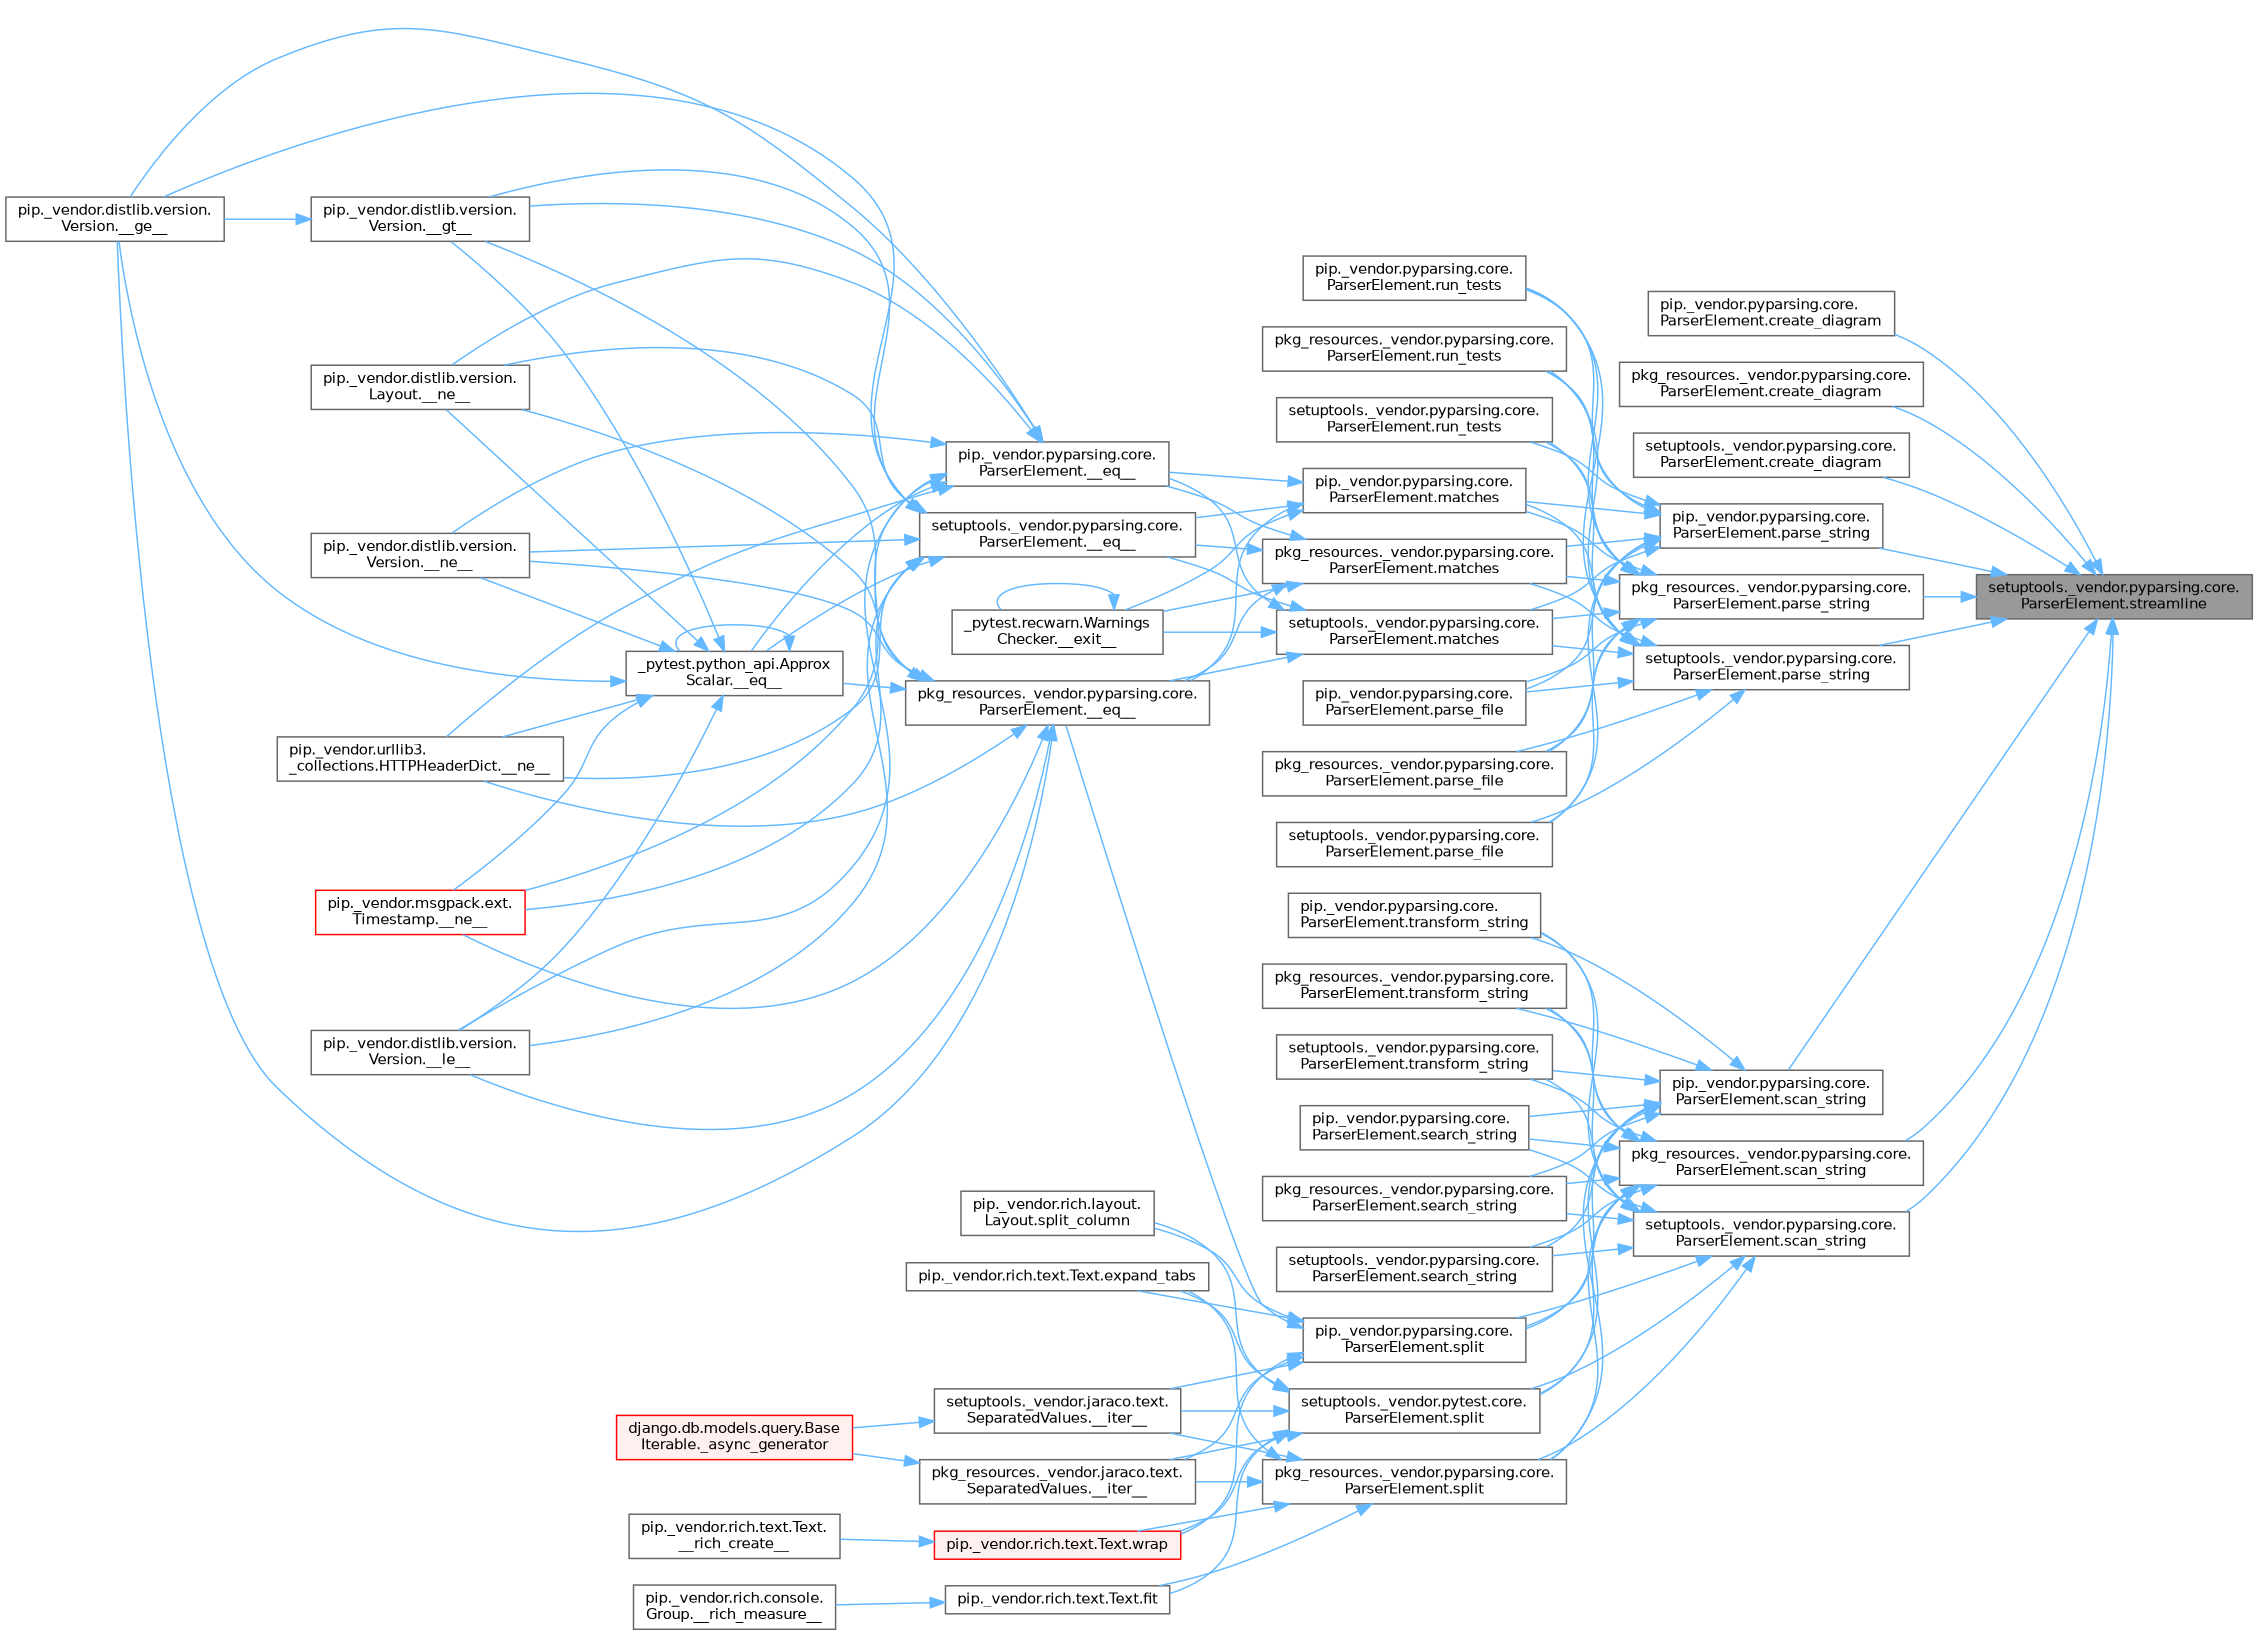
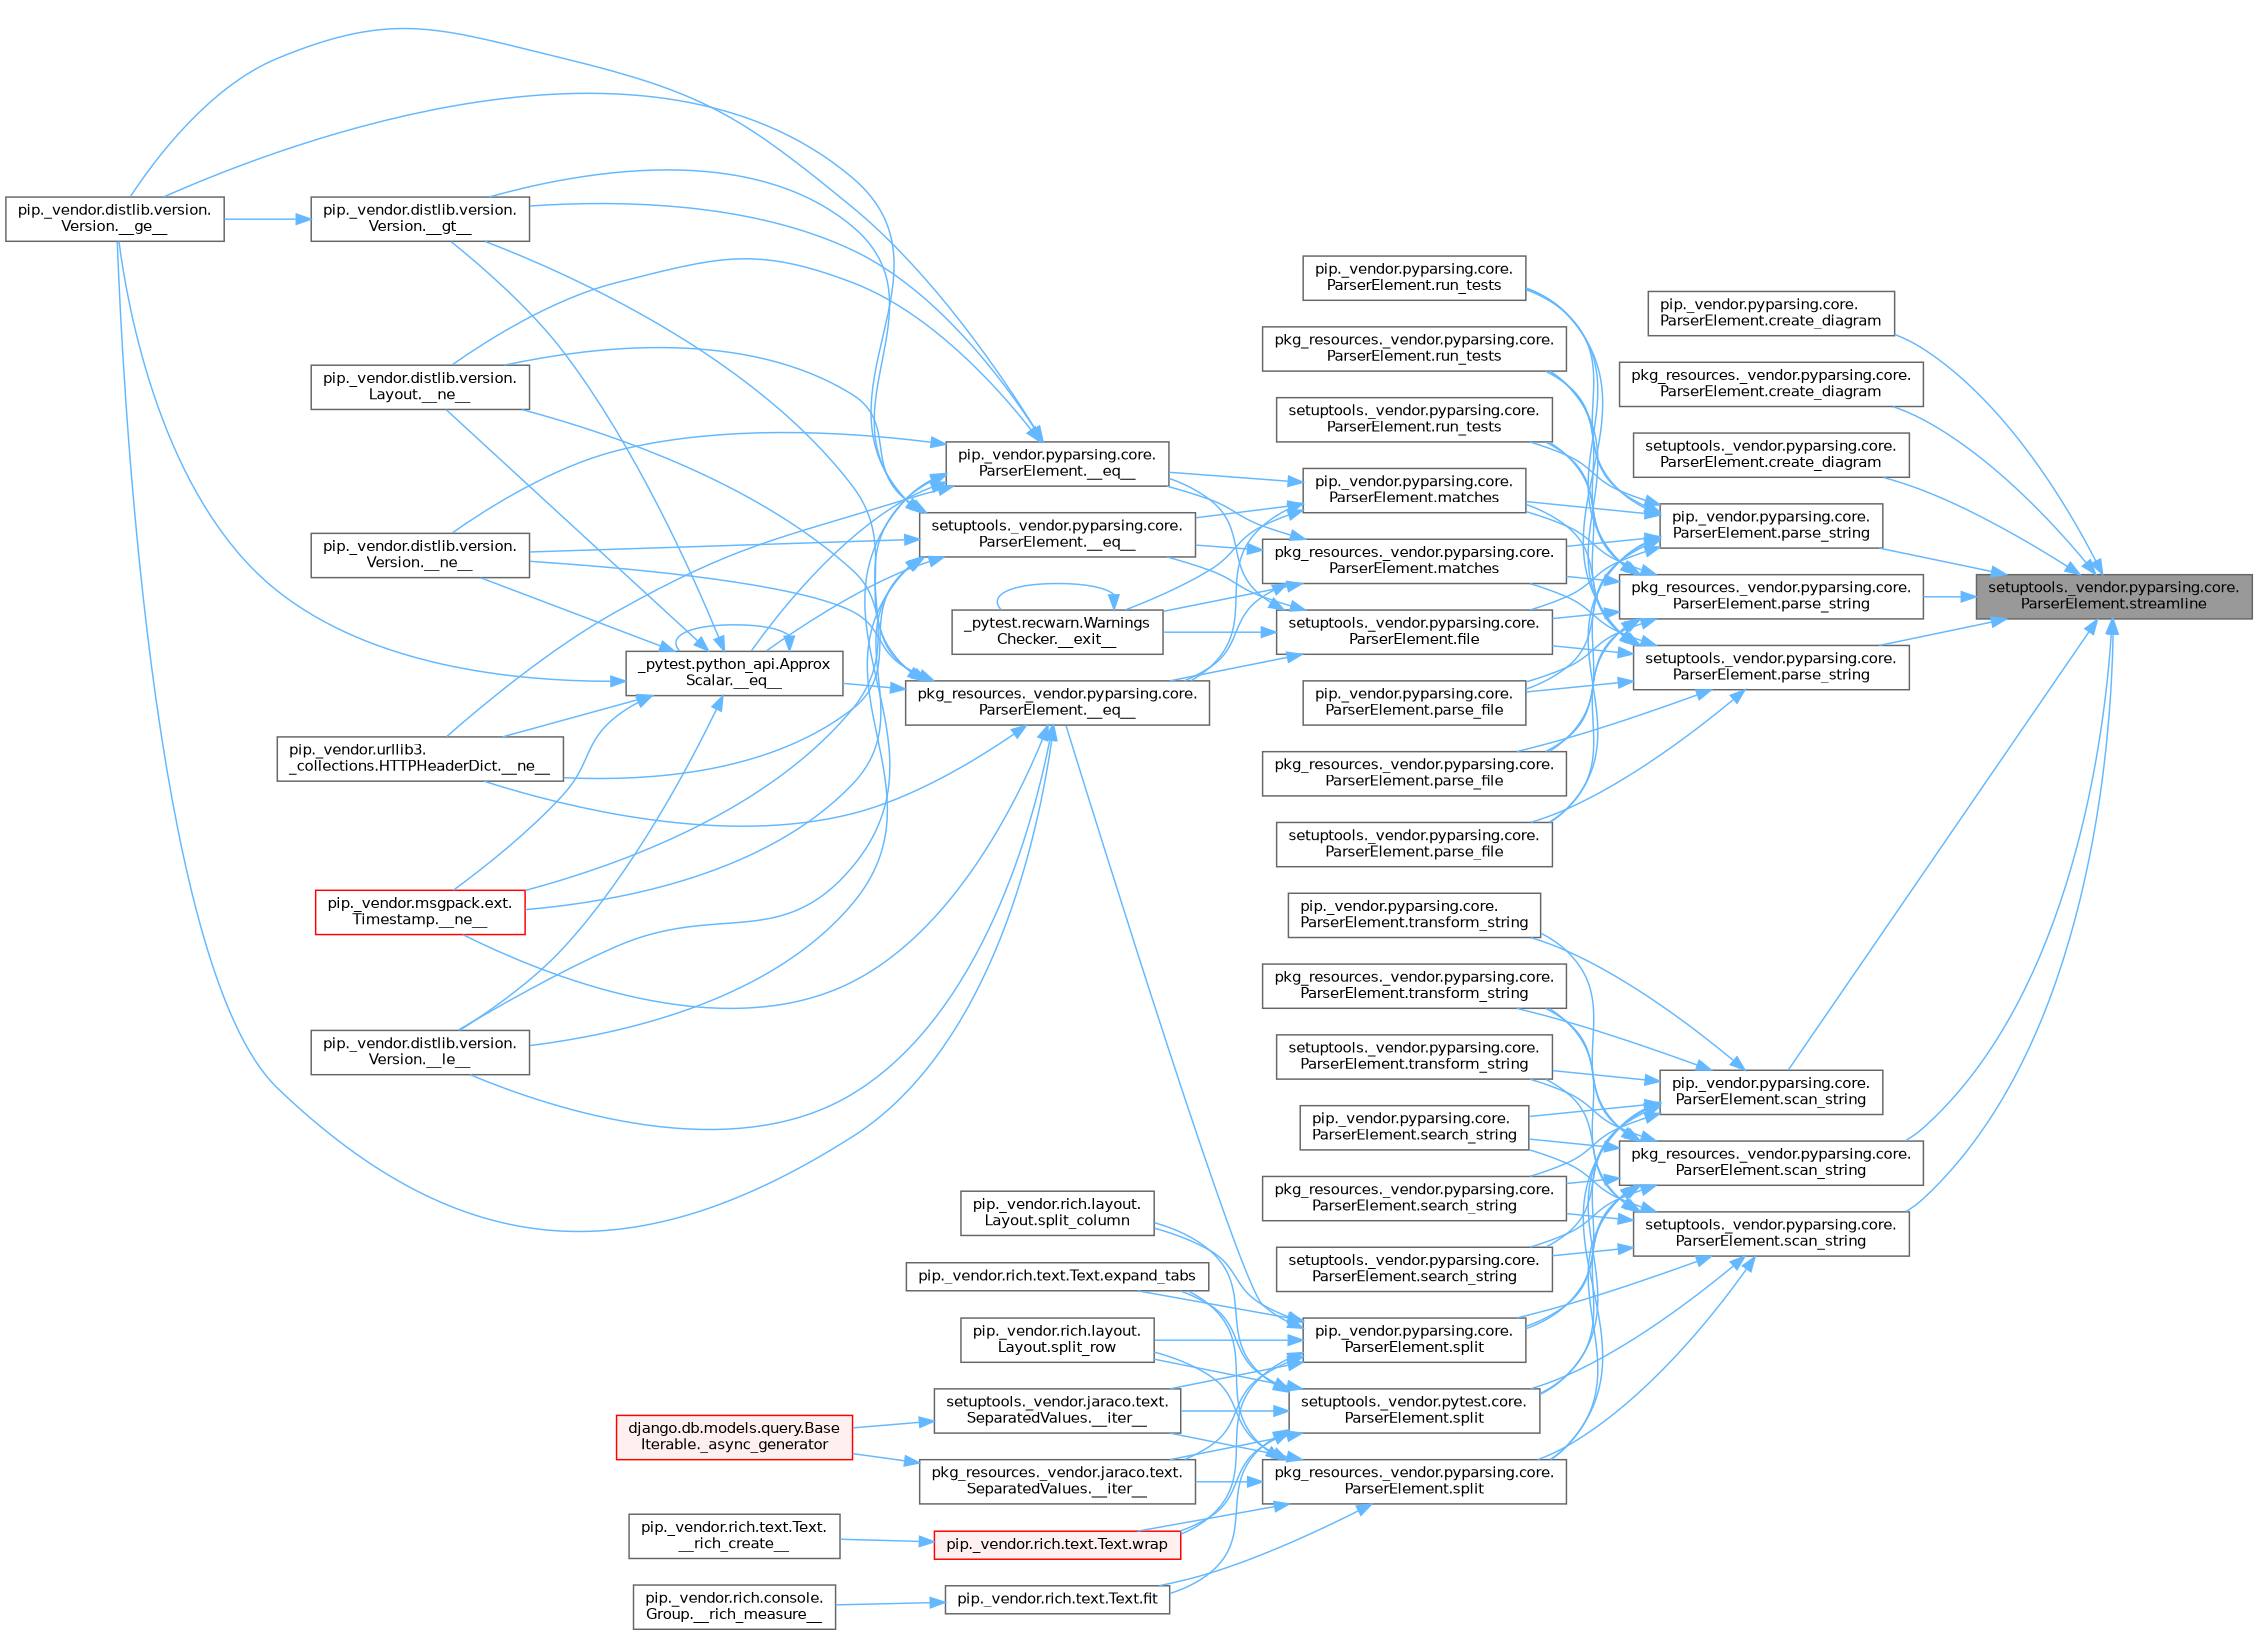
(1415, 632) -> (1415, 632)
(1595, 1062) -> none
none -> (1058, 1340)
